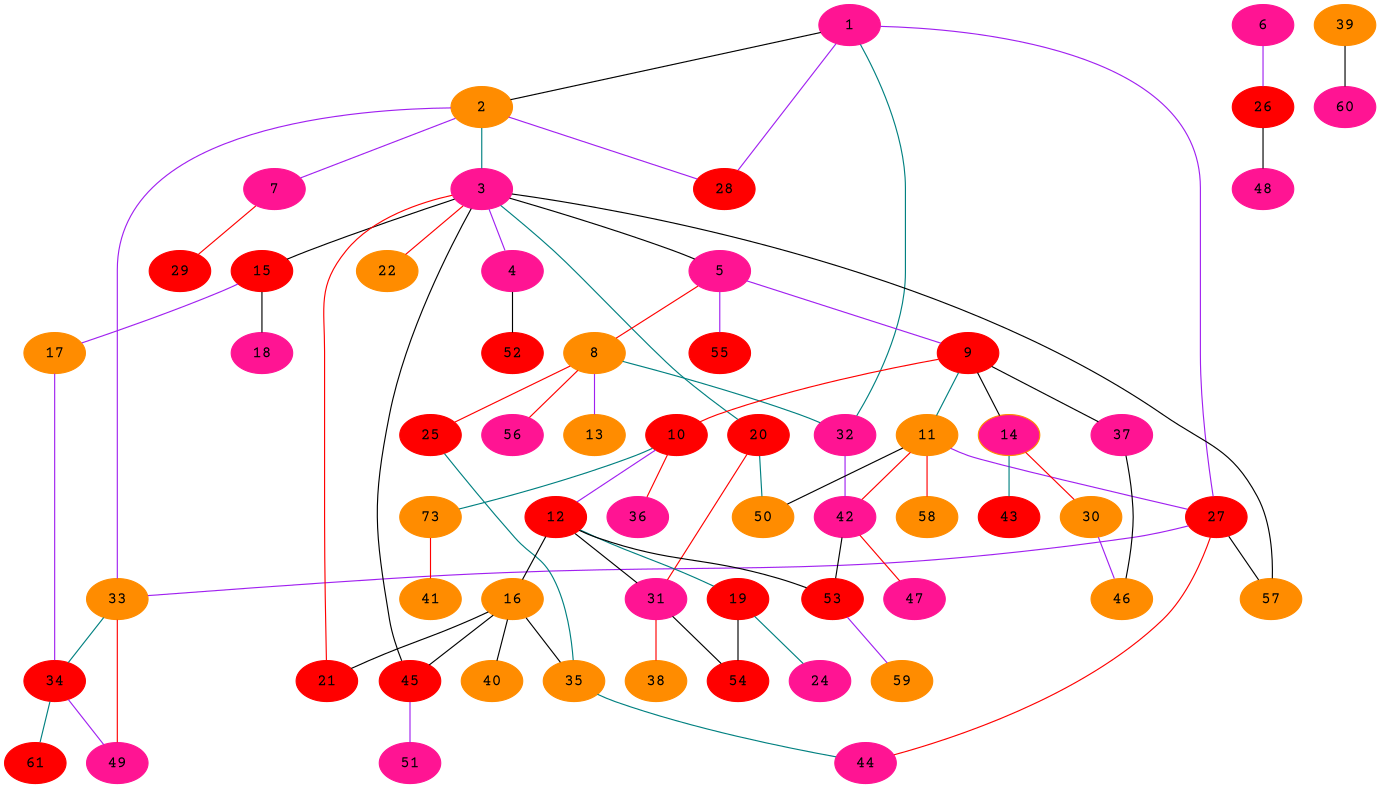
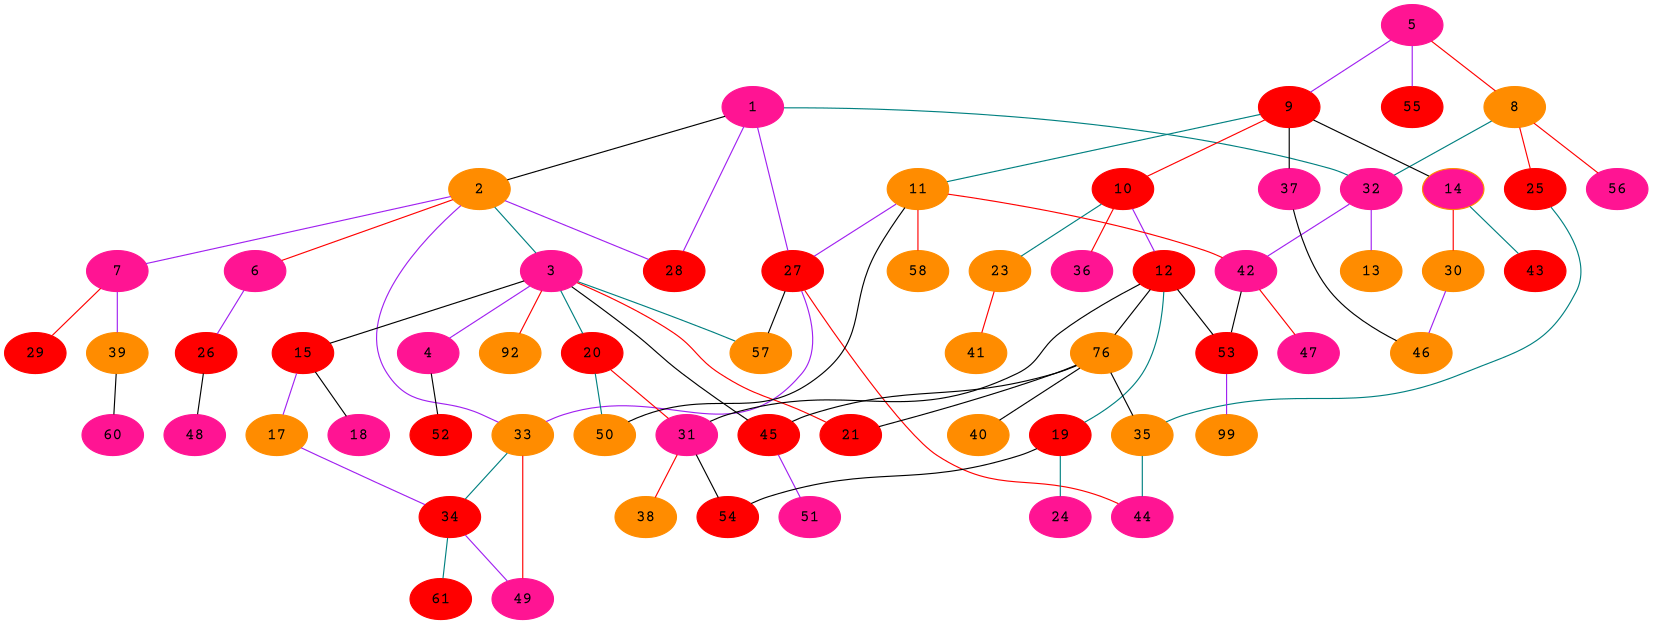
(603, 227) -> none
none -> (367, 230)
(387, 271) -> (510, 353)
(949, 305) -> (657, 311)
none -> (117, 312)
(594, 394) -> (1371, 230)
(430, 517) -> (1000, 271)
(512, 599) -> (1101, 353)
(902, 681) -> (1227, 435)
